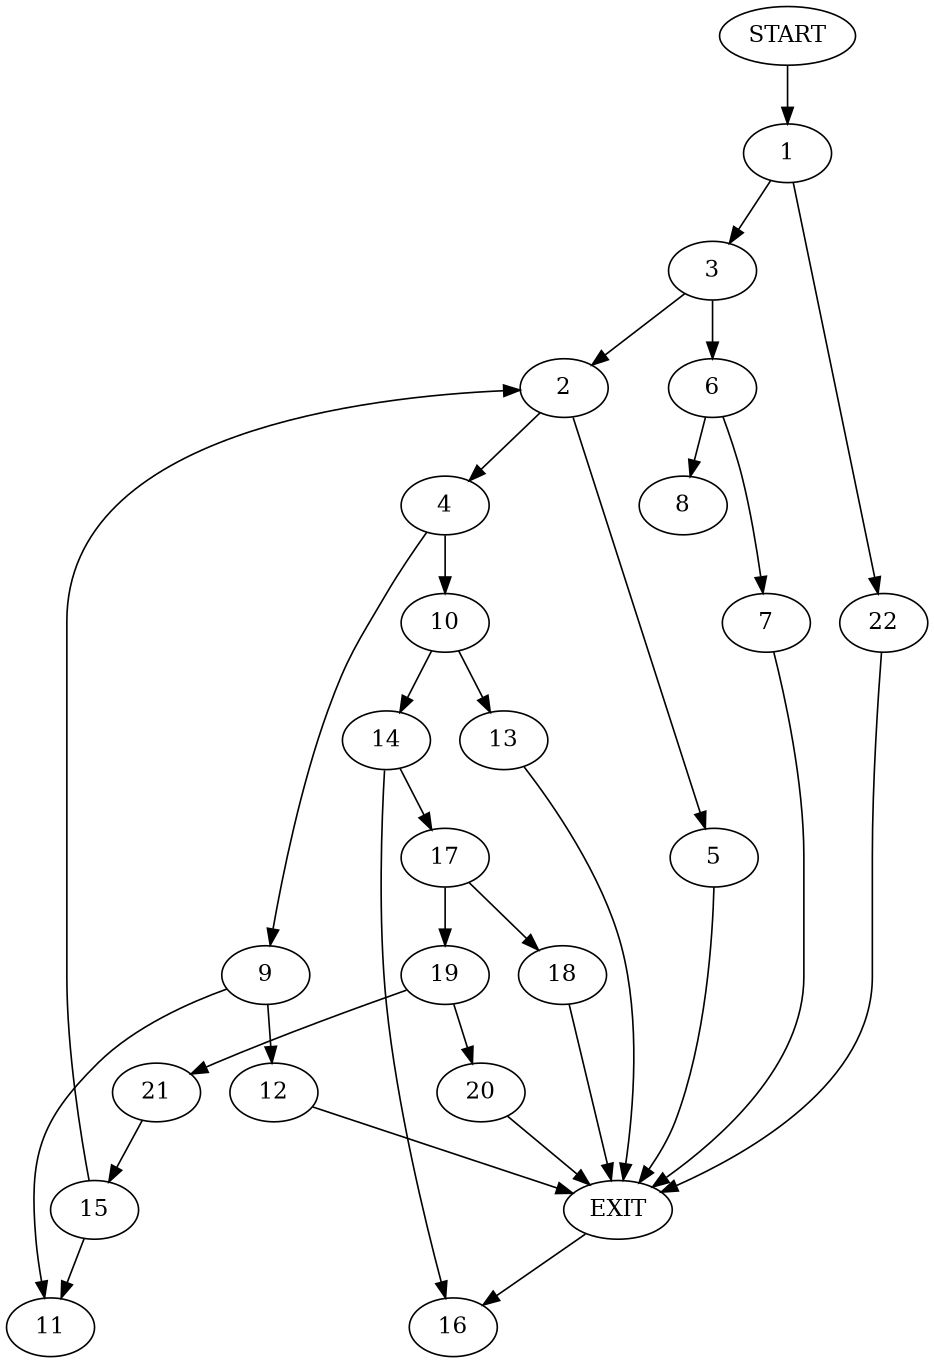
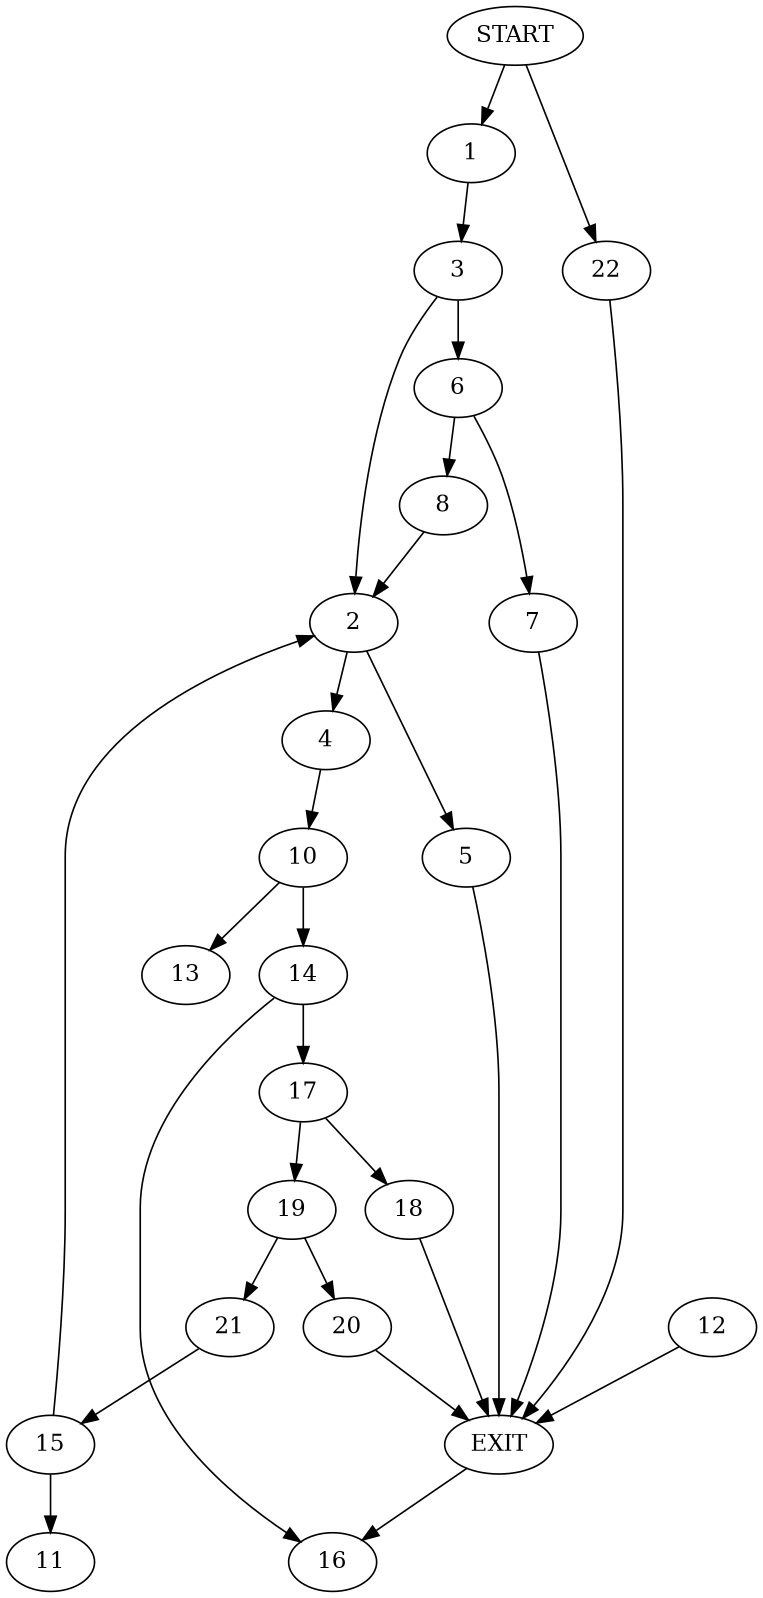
(834, 380) -> (558, 146)
none -> (404, 558)
(623, 953) -> none
(266, 975) -> none
